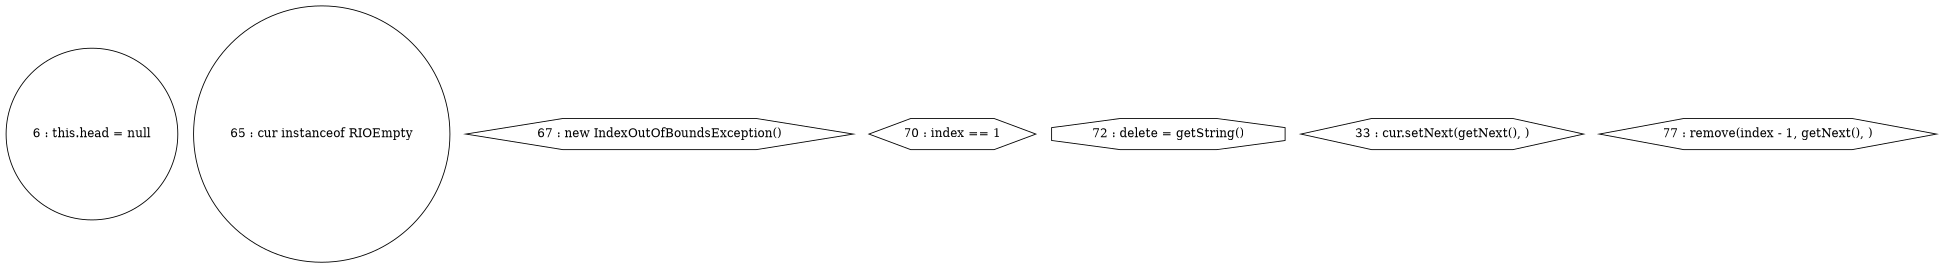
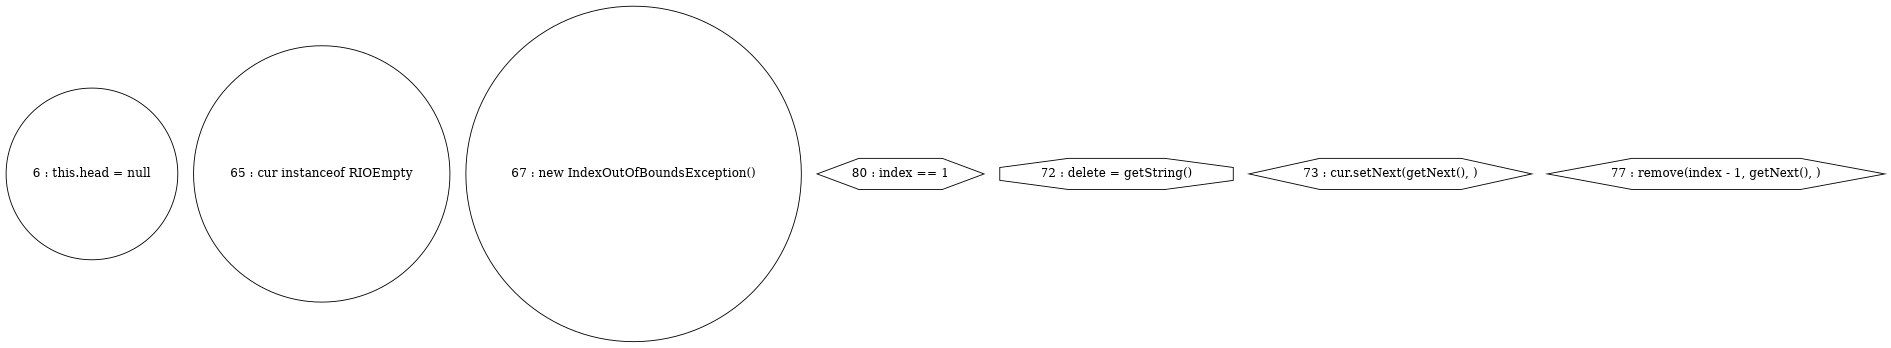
(660, 134) -> (634, 174)
(952, 134) -> (901, 174)
(1442, 134) -> (1390, 174)
